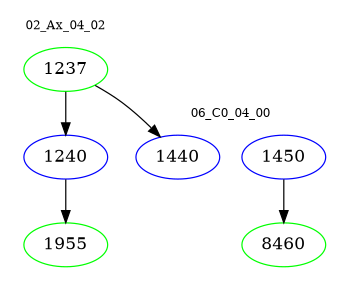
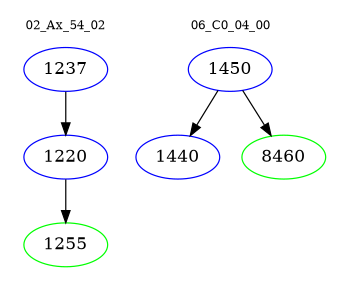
(66, 26) -> (66, 26)
(66, 69) -> (66, 69)
(134, 112) -> (207, 108)
(66, 157) -> (66, 157)
(66, 245) -> (66, 245)
